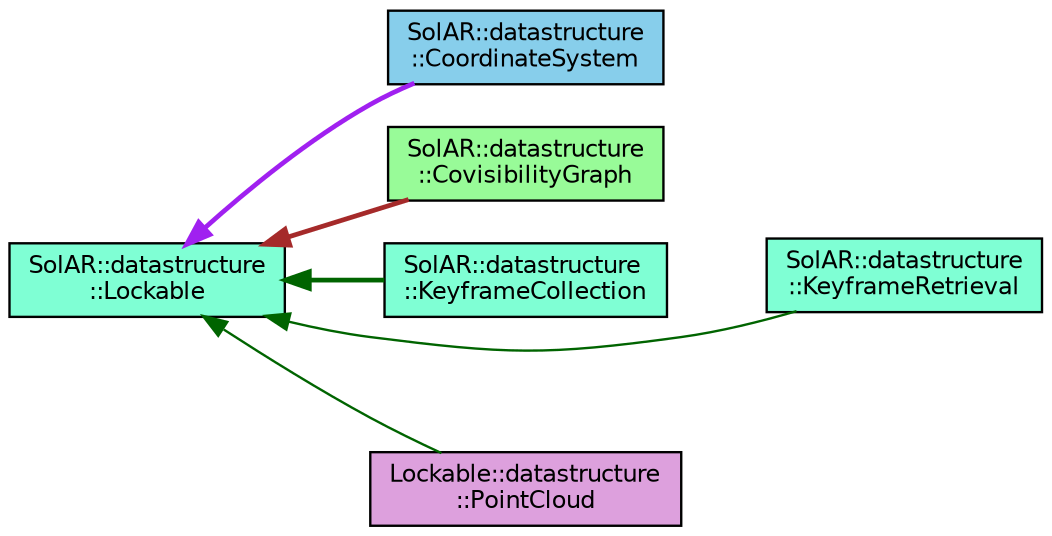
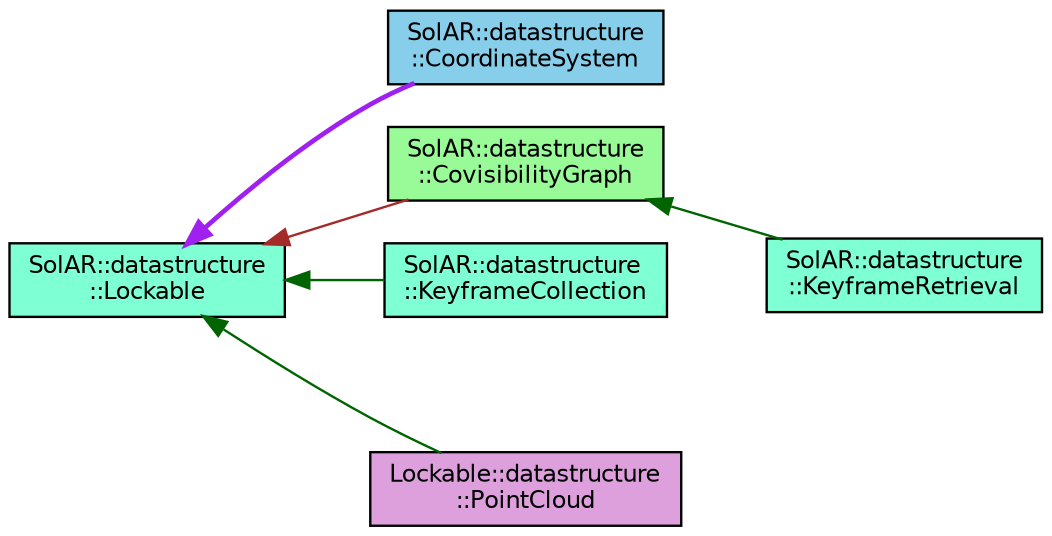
(348, 218) -> (348, 218)
(347, 280) -> (347, 280)
(543, 350) -> (727, 223)
